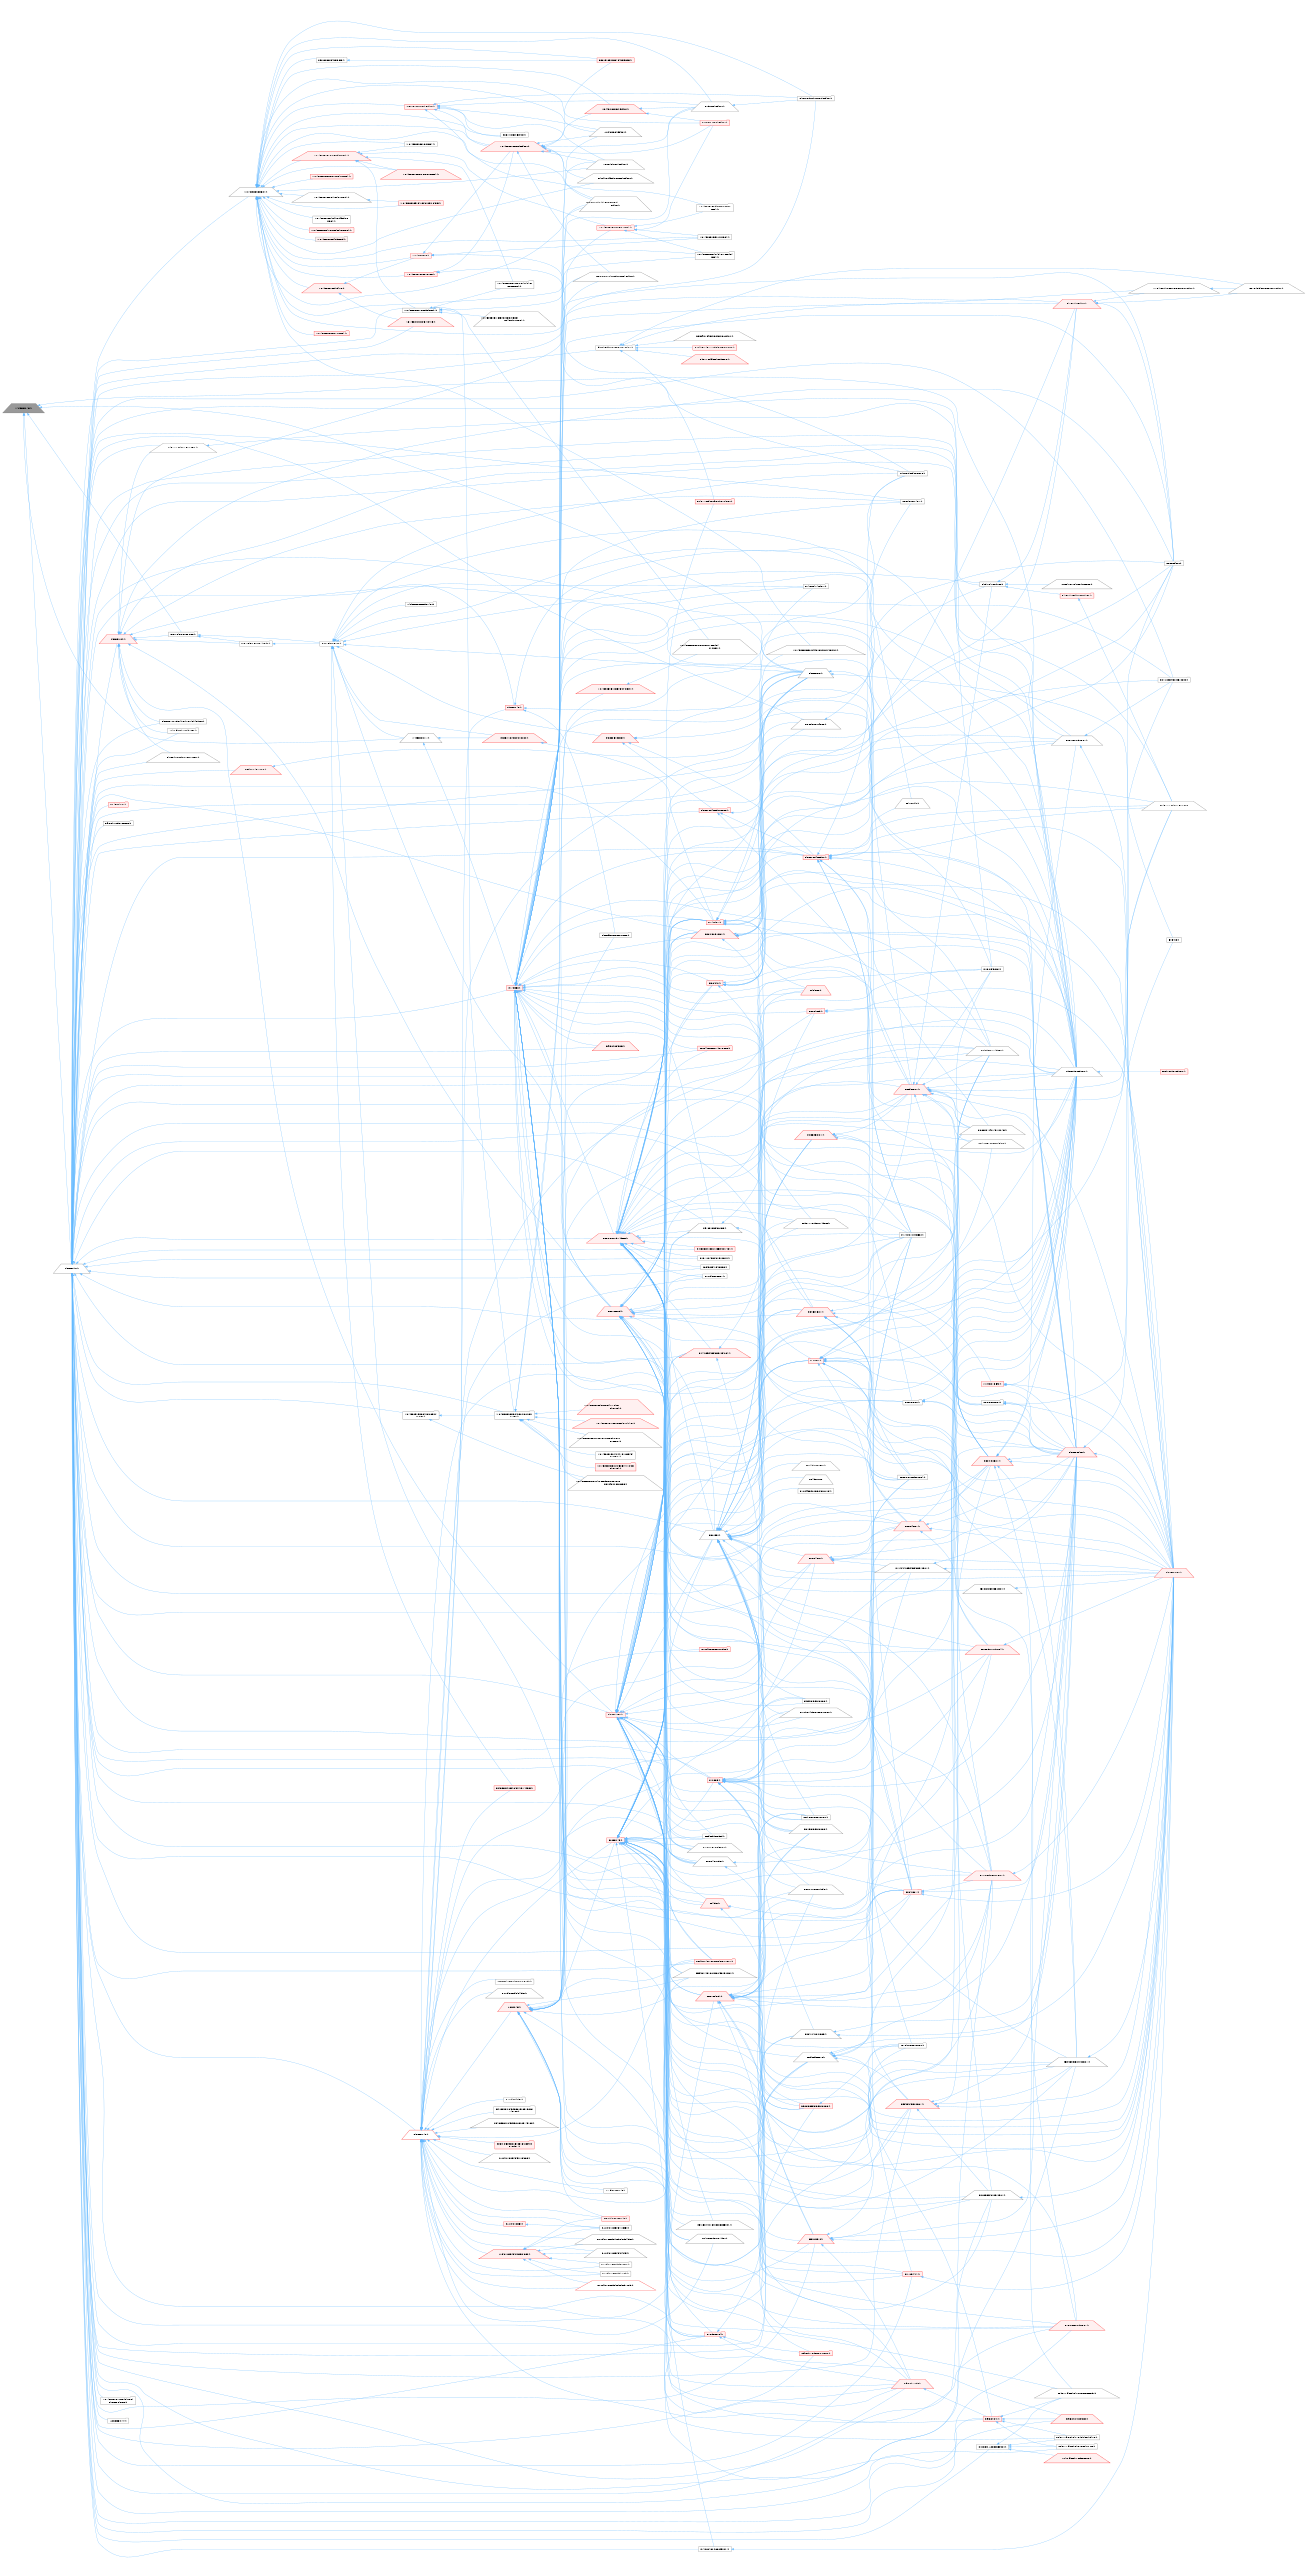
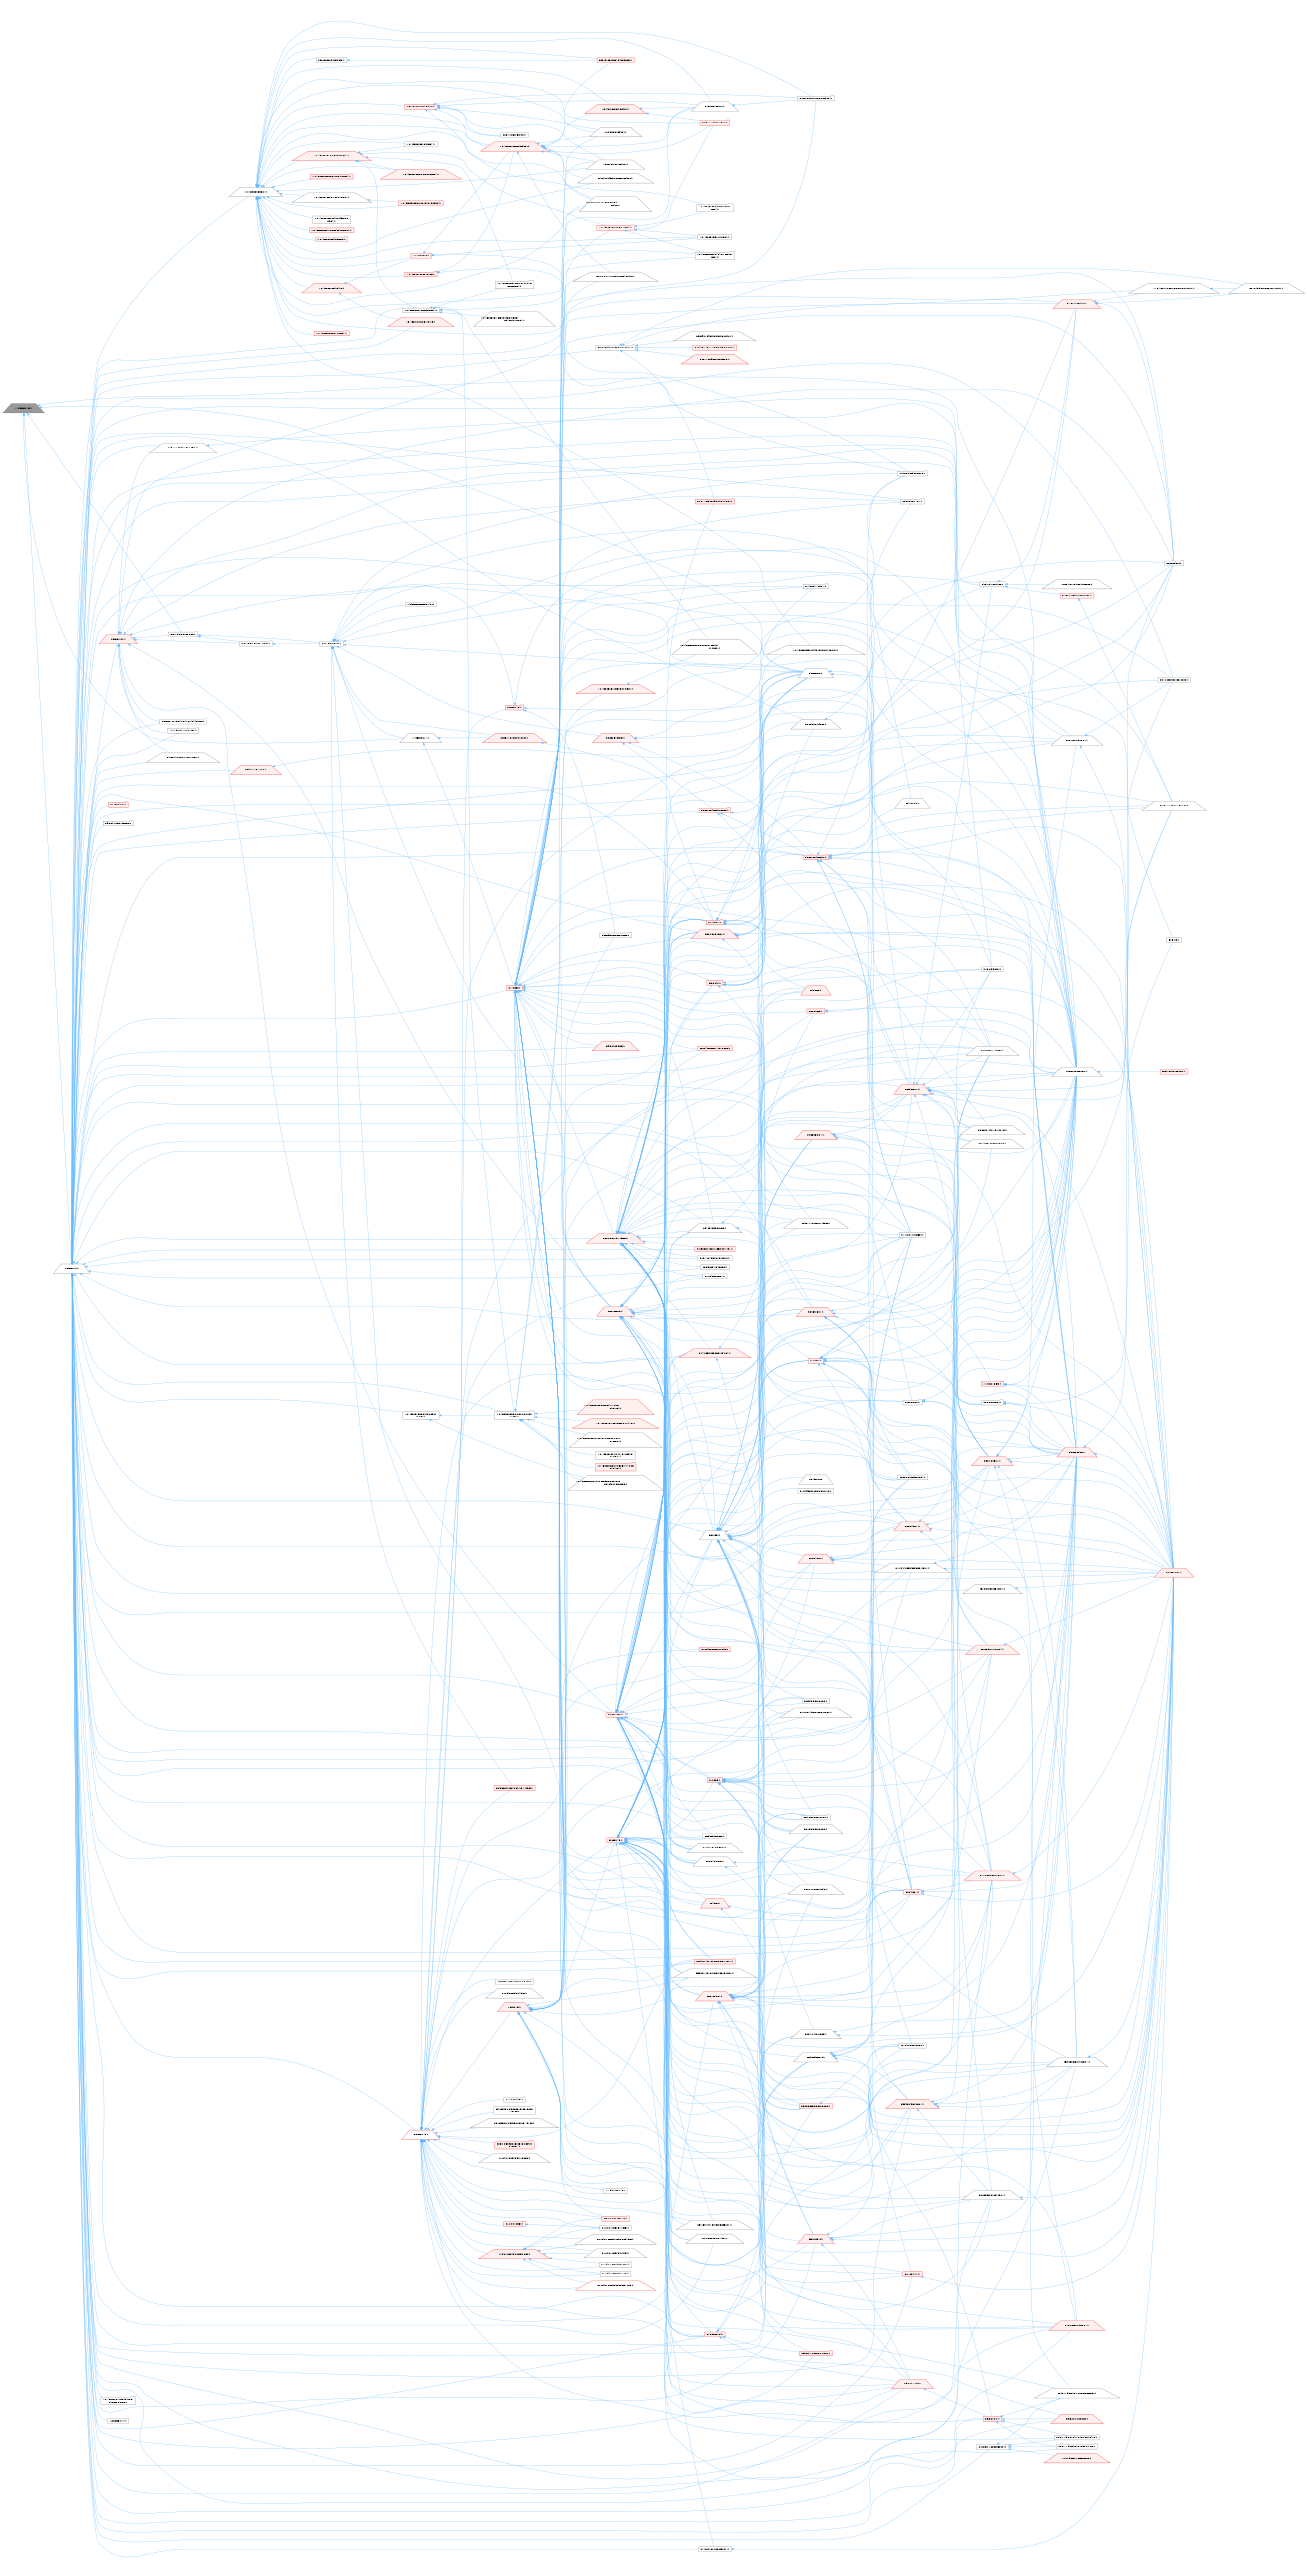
(715, 123) -> (715, 123)
(421, 203) -> (421, 203)
(763, 830) -> (763, 1530)
(816, 1466) -> none
(504, 1901) -> (547, 2201)
none -> (321, 1962)
